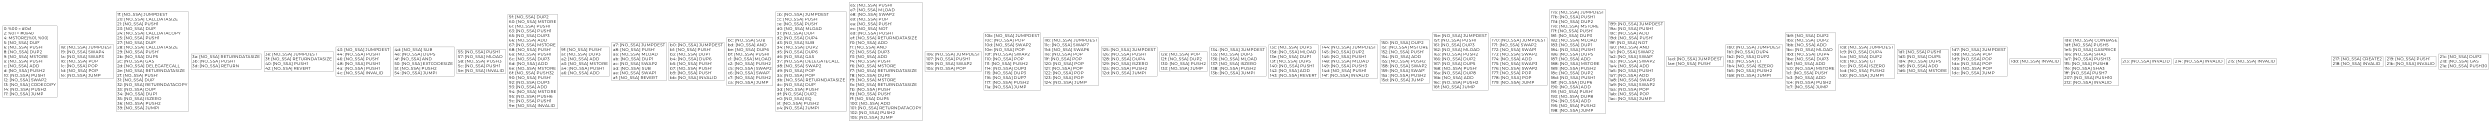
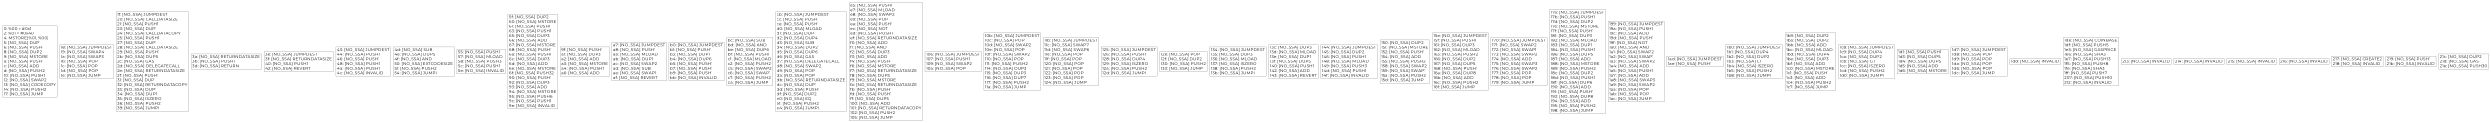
none -> (2304, 62)
